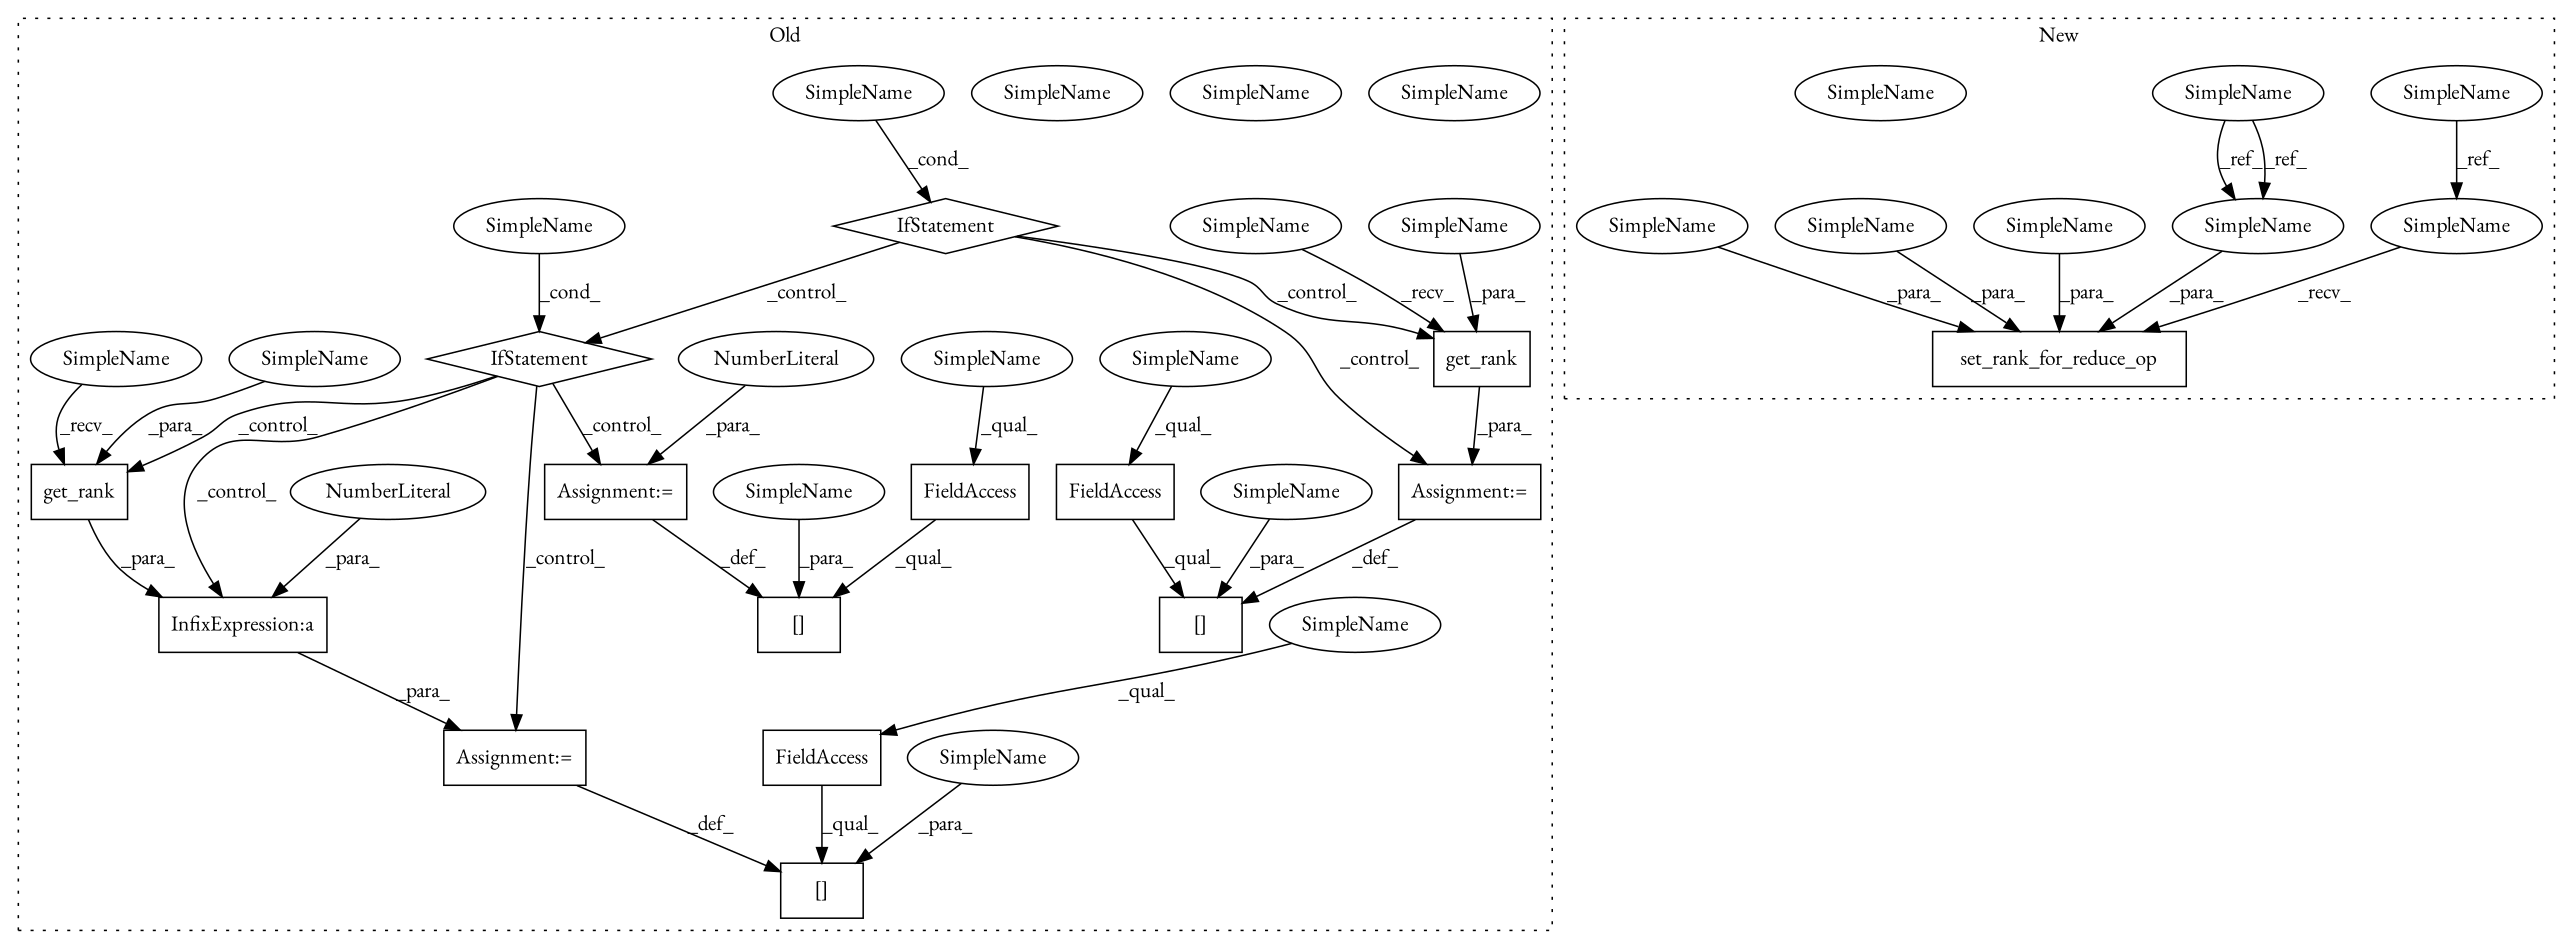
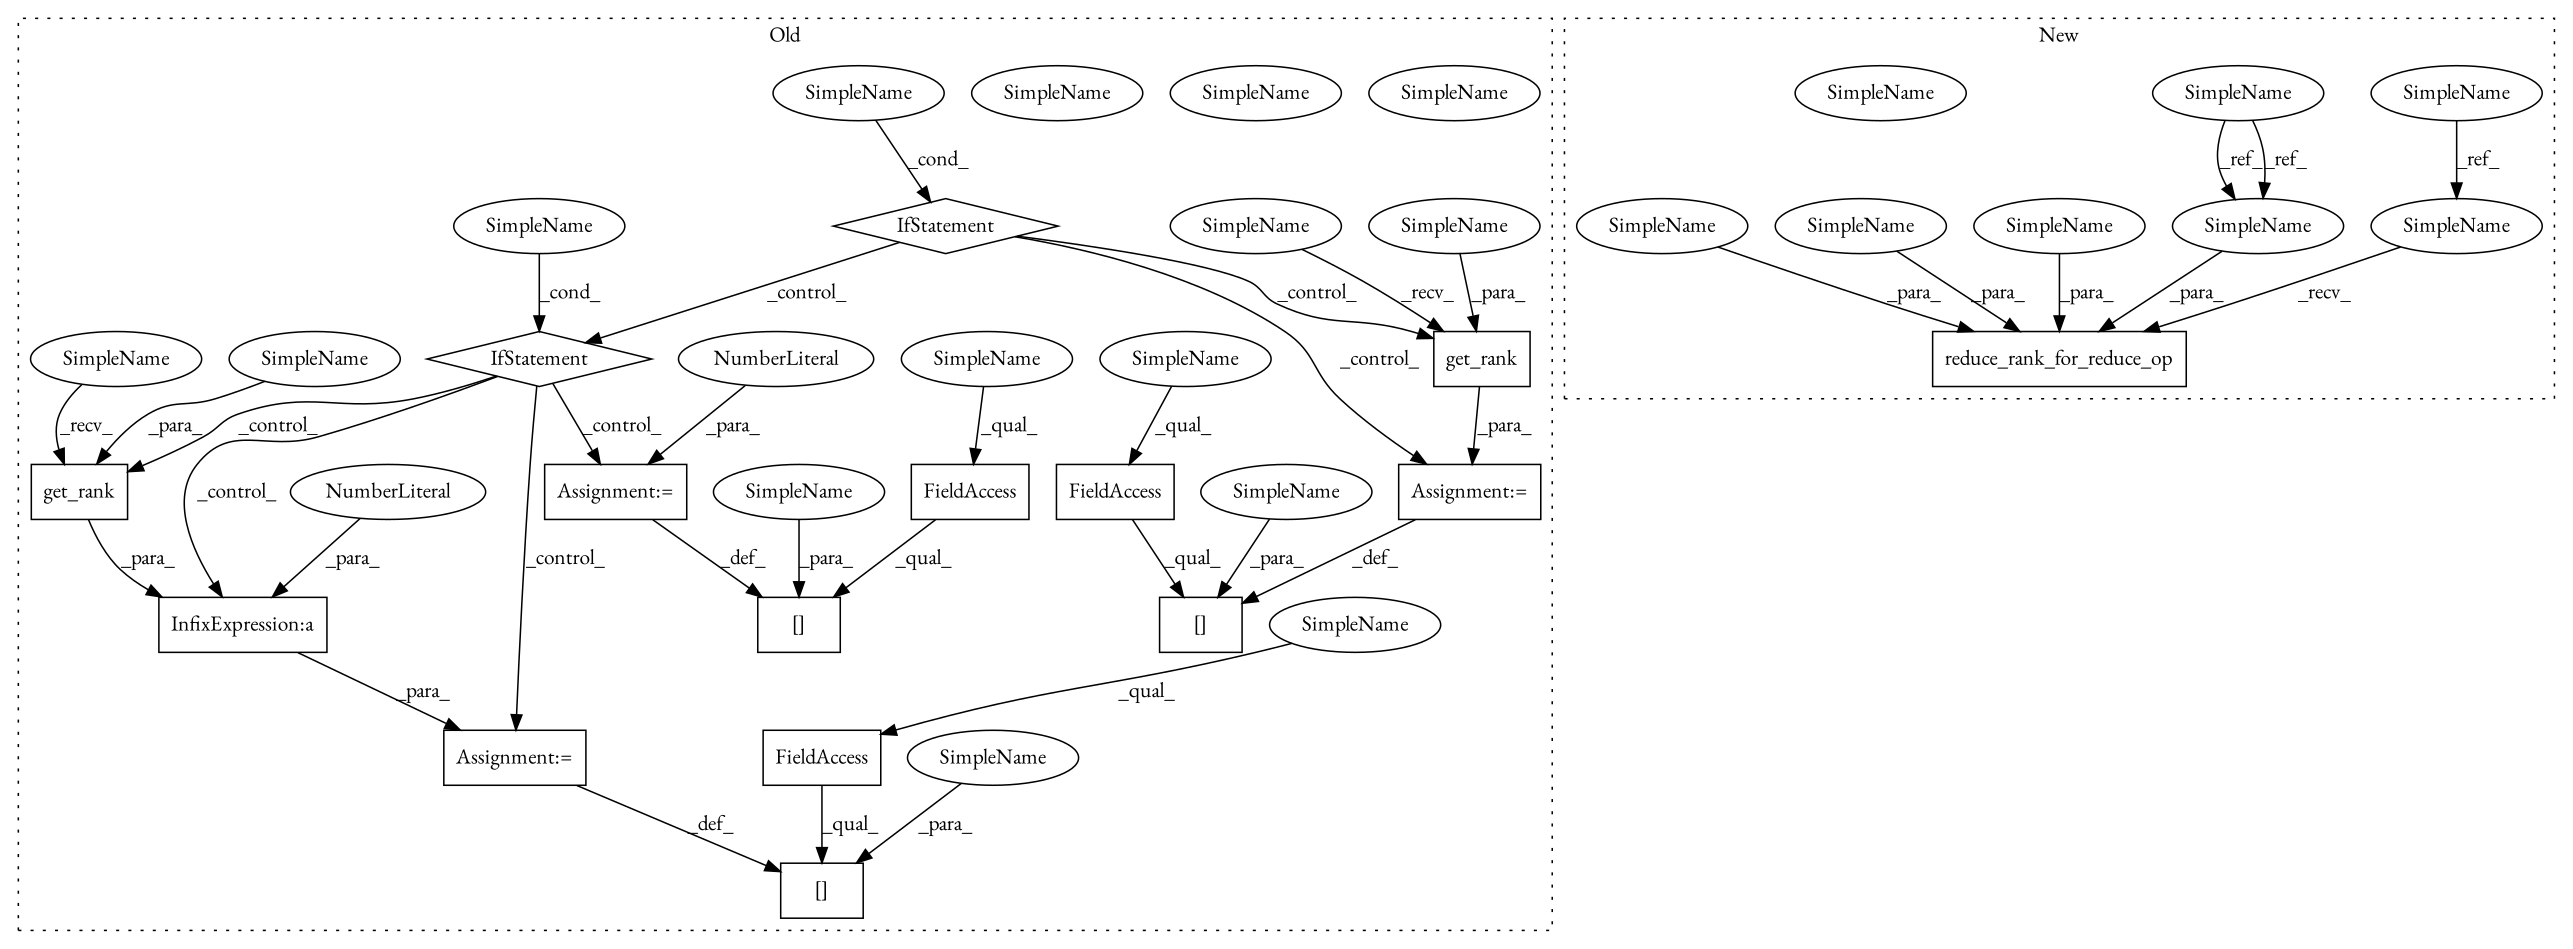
(2059, 359) -> (2059, 359)
